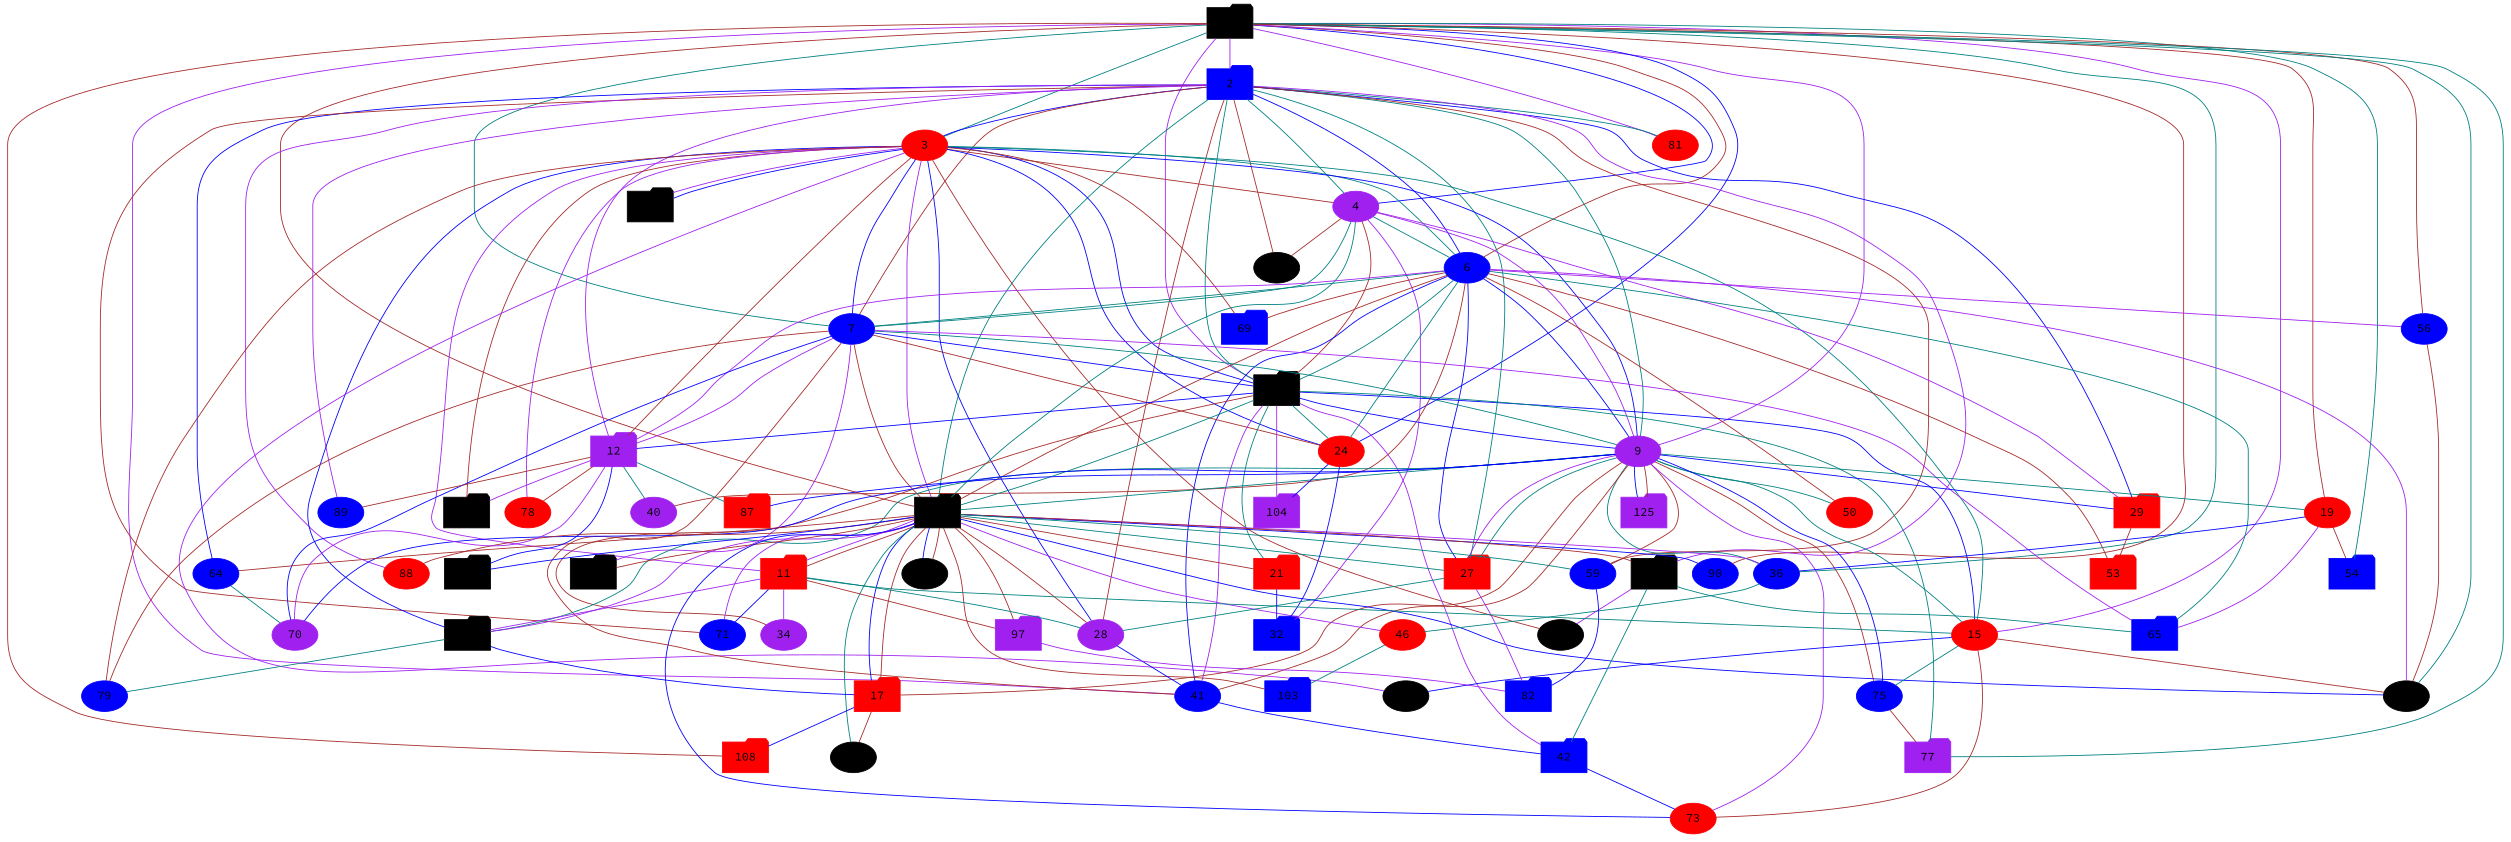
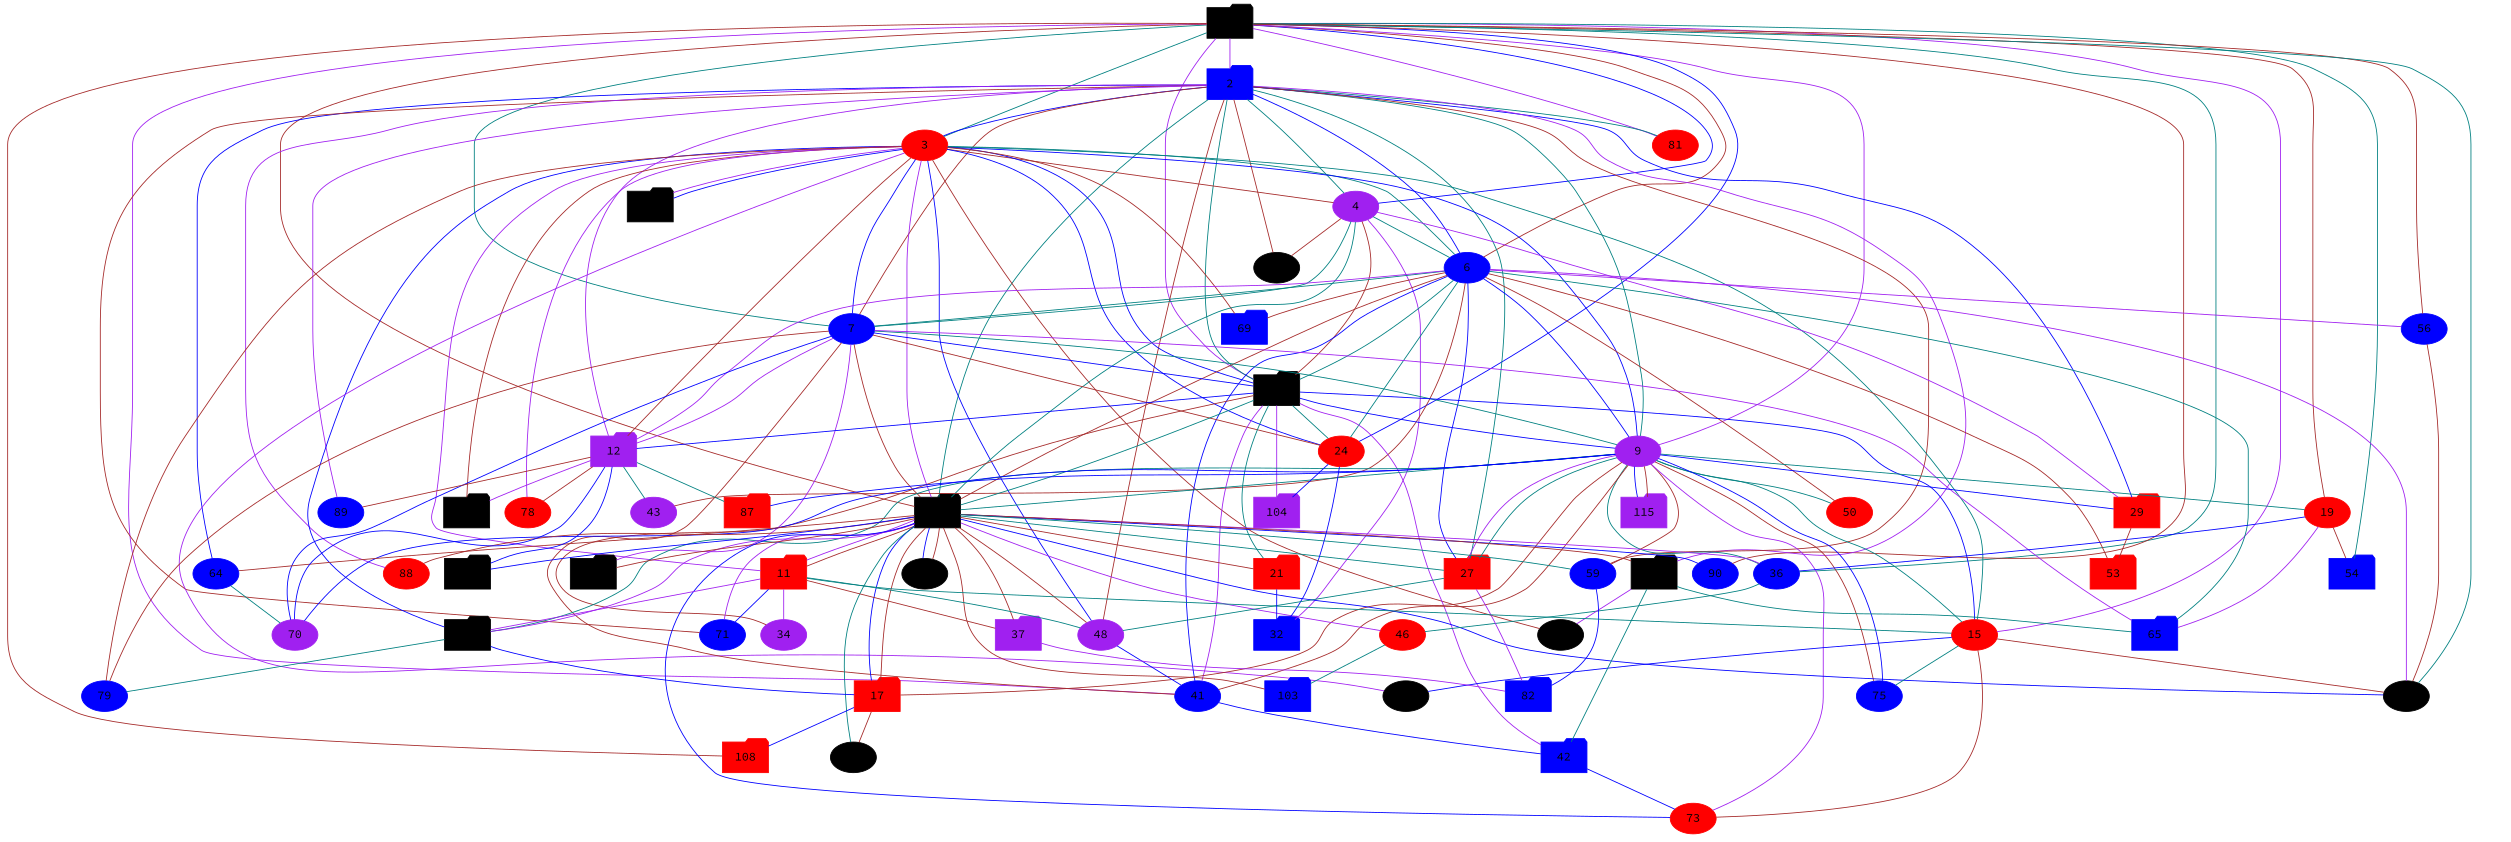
(1553, 296) -> none
(654, 513) -> (654, 513)
(1644, 513) -> (1644, 513)
(431, 537) -> (431, 537)
(1018, 635) -> (1018, 635)
(1101, 635) -> (1101, 635)
(1928, 757) -> none
